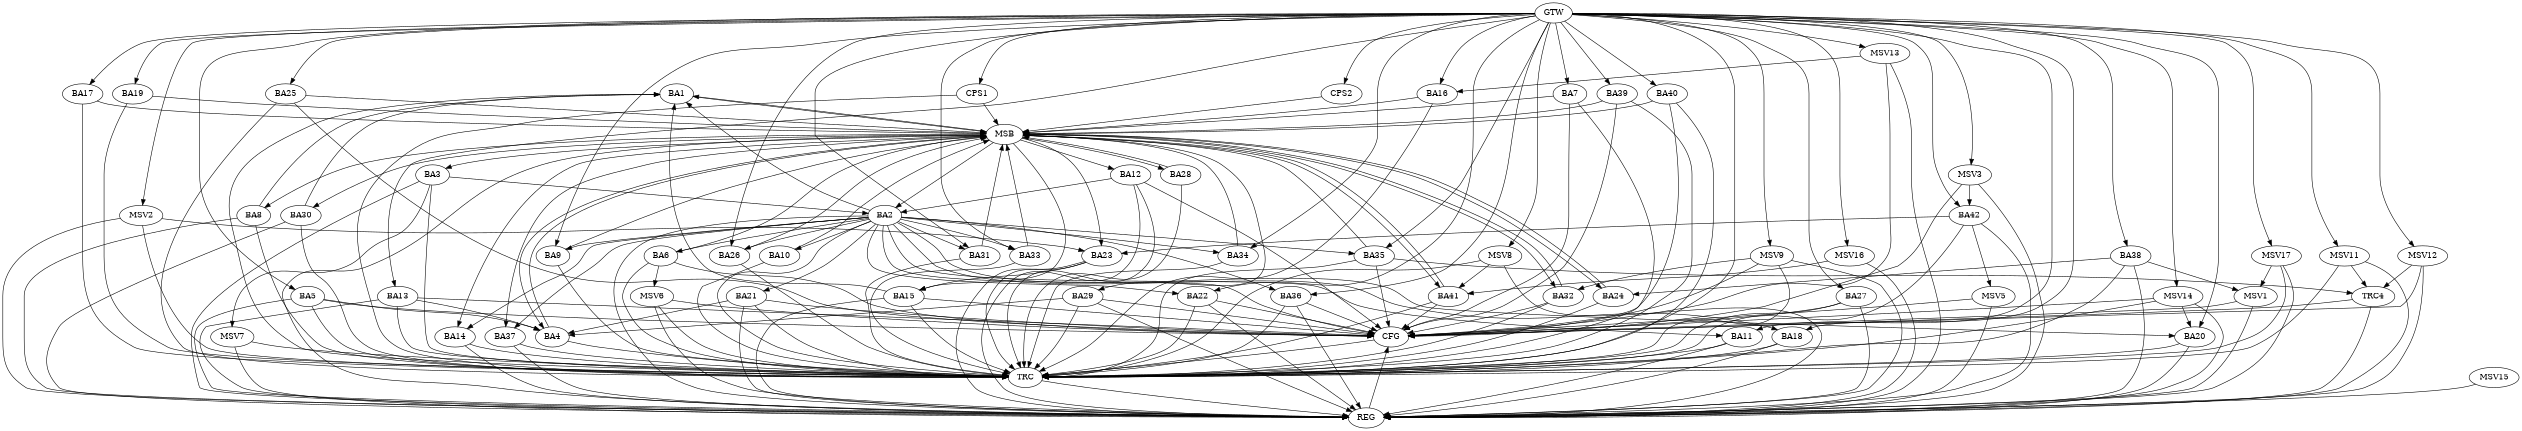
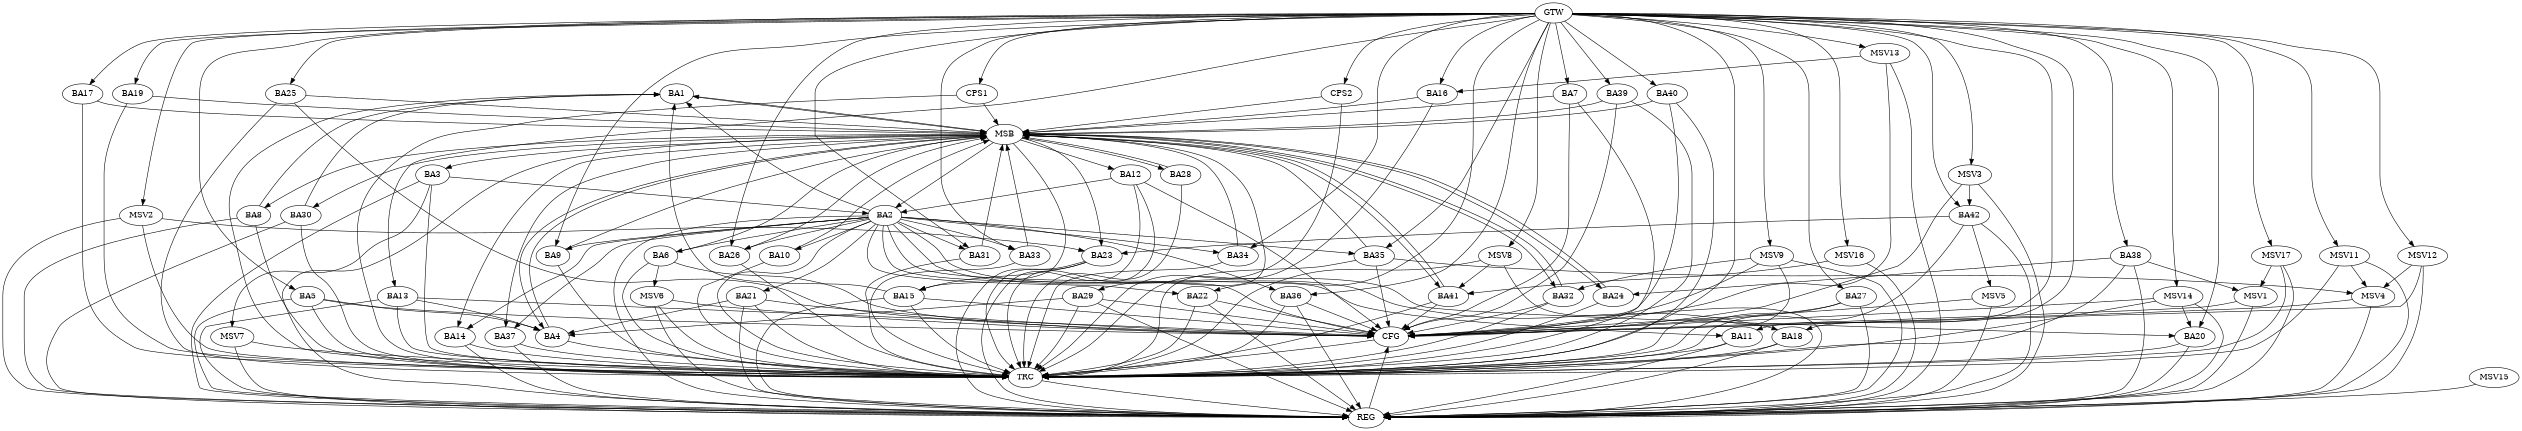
none -> (1275, 264)
(2373, 296) -> (2373, 296)
